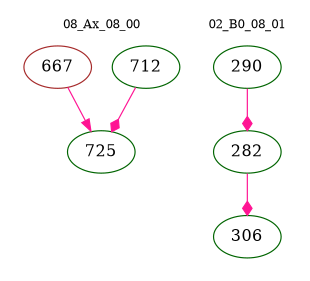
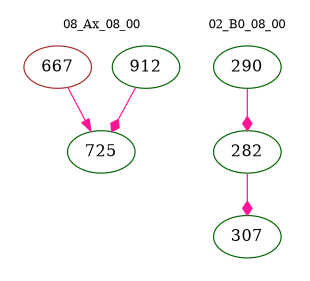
(247, 25) -> (247, 25)
(146, 67) -> (146, 67)
(247, 237) -> (247, 237)
